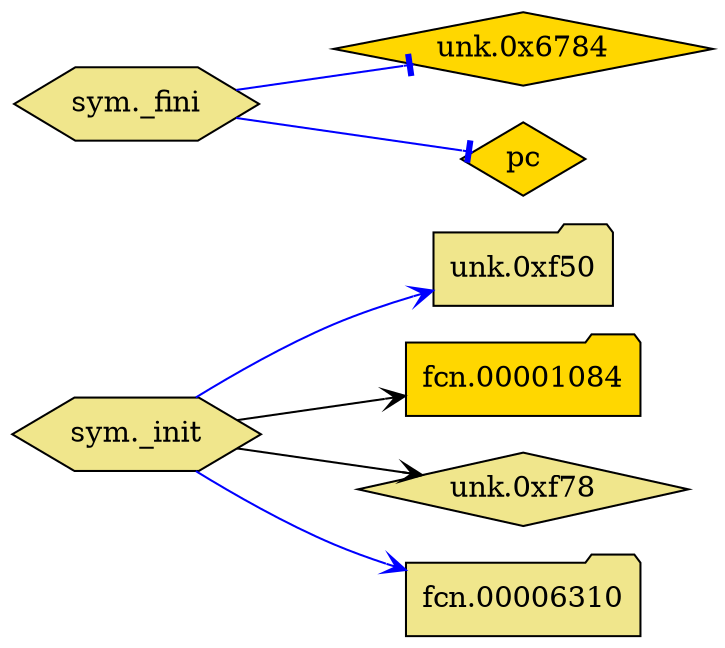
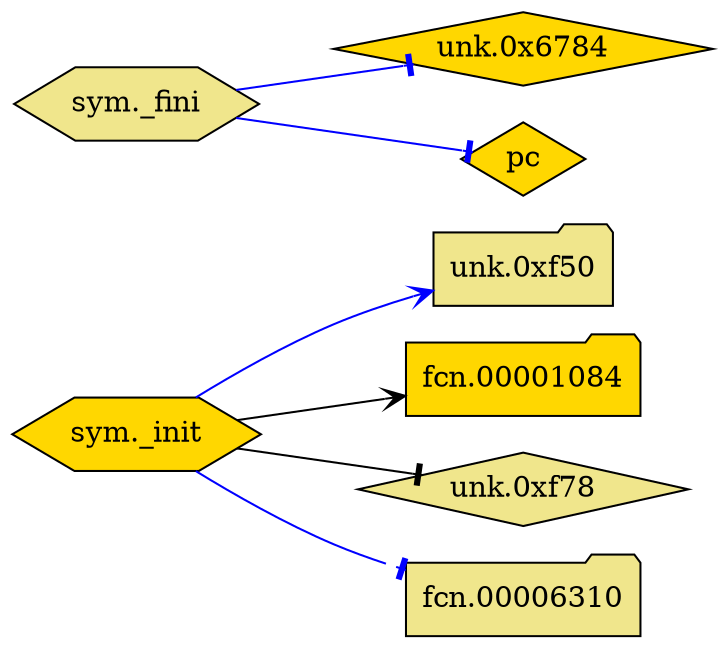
(137, 434) -> (137, 434)
(325, 461) -> (325, 461)
(288, 523) -> (288, 523)
